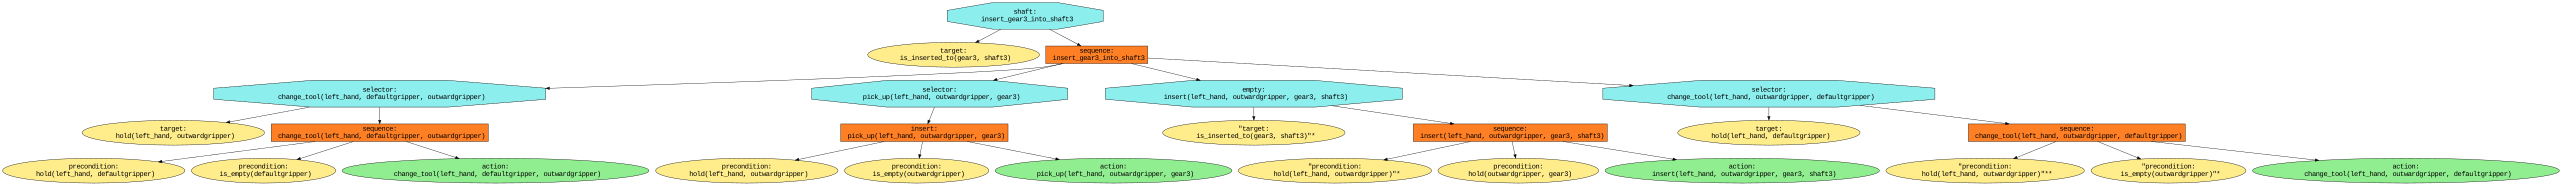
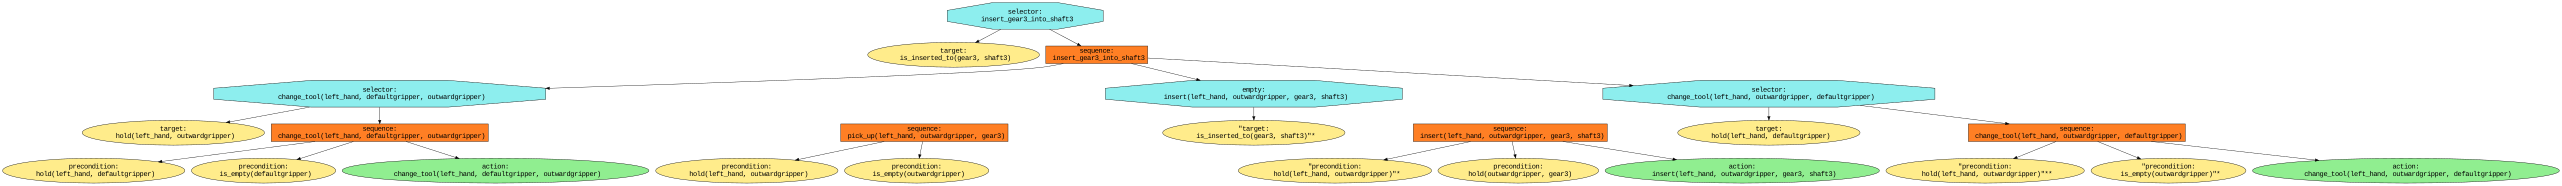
(1025, 16) -> (1025, 16)
(940, 94) -> none
(1391, 115) -> none
(924, 133) -> (924, 133)
(1114, 171) -> none
